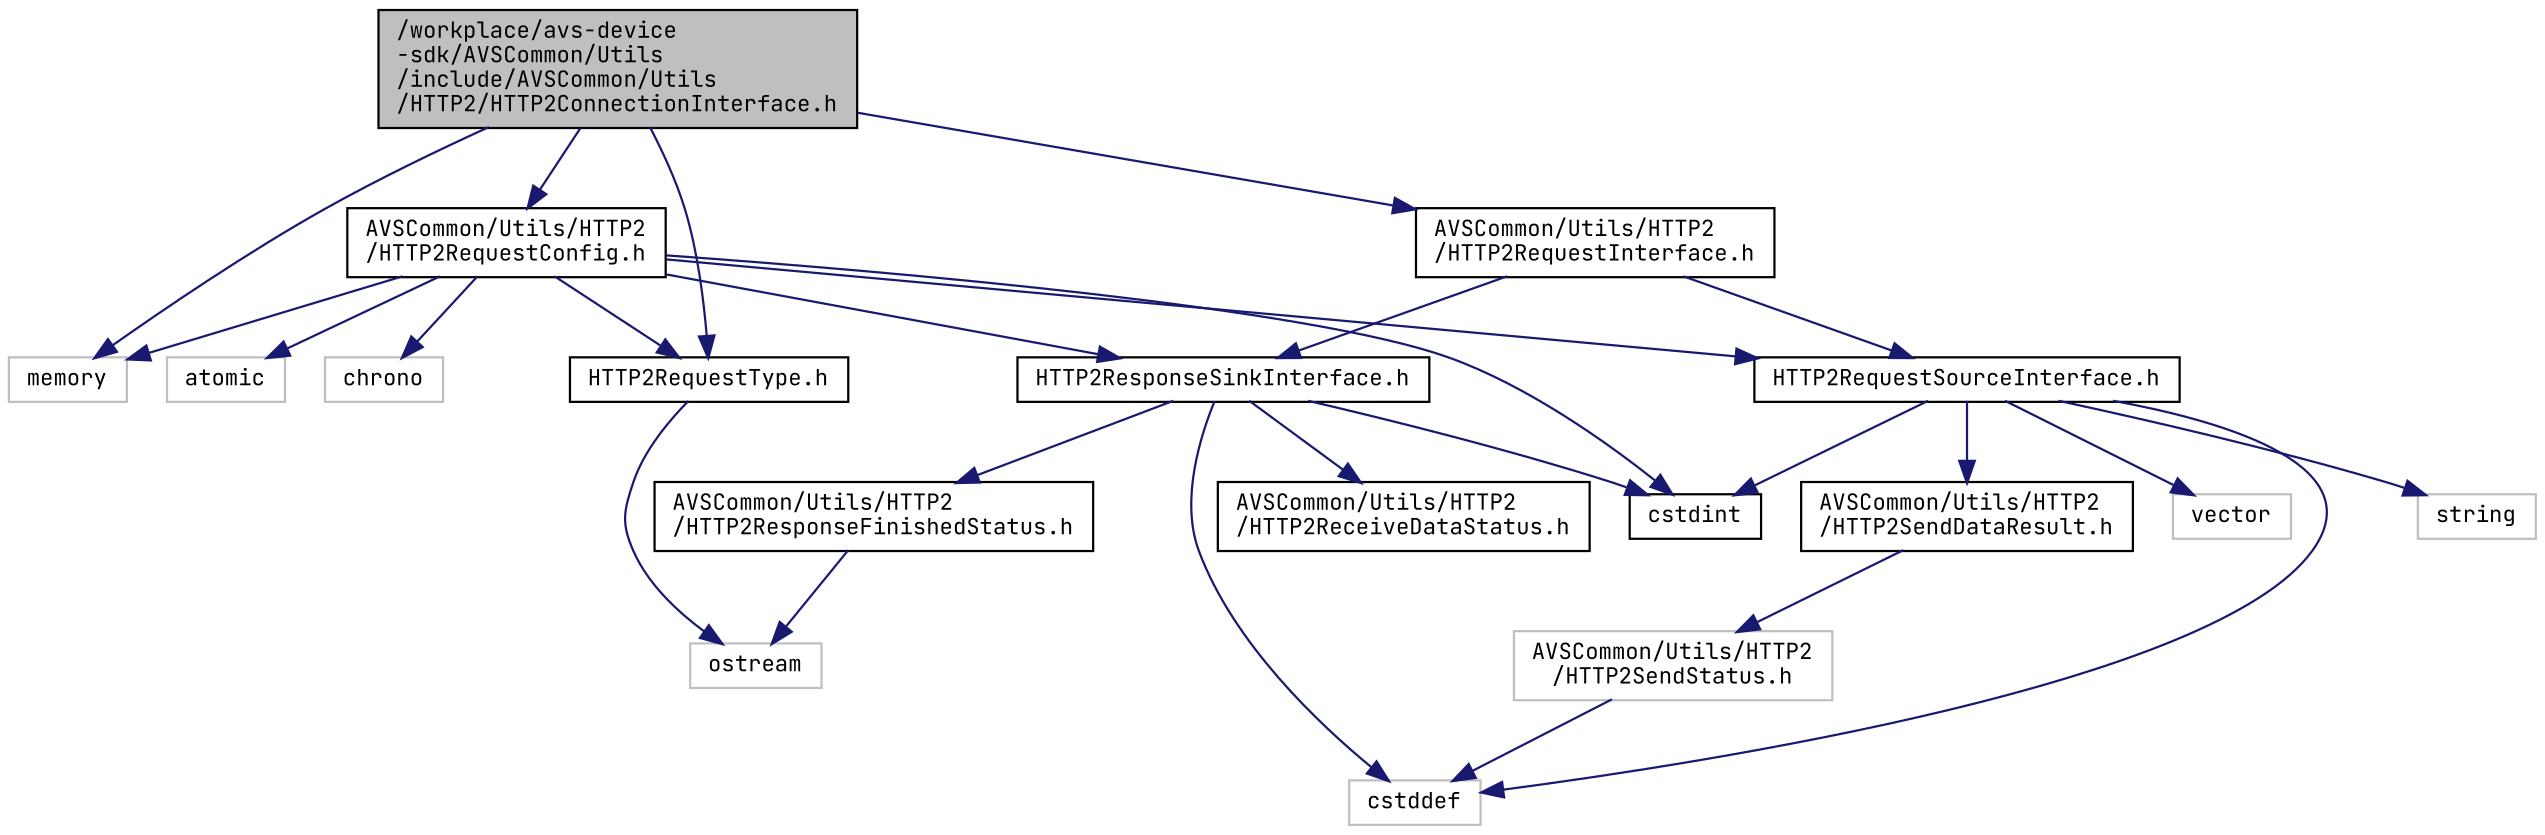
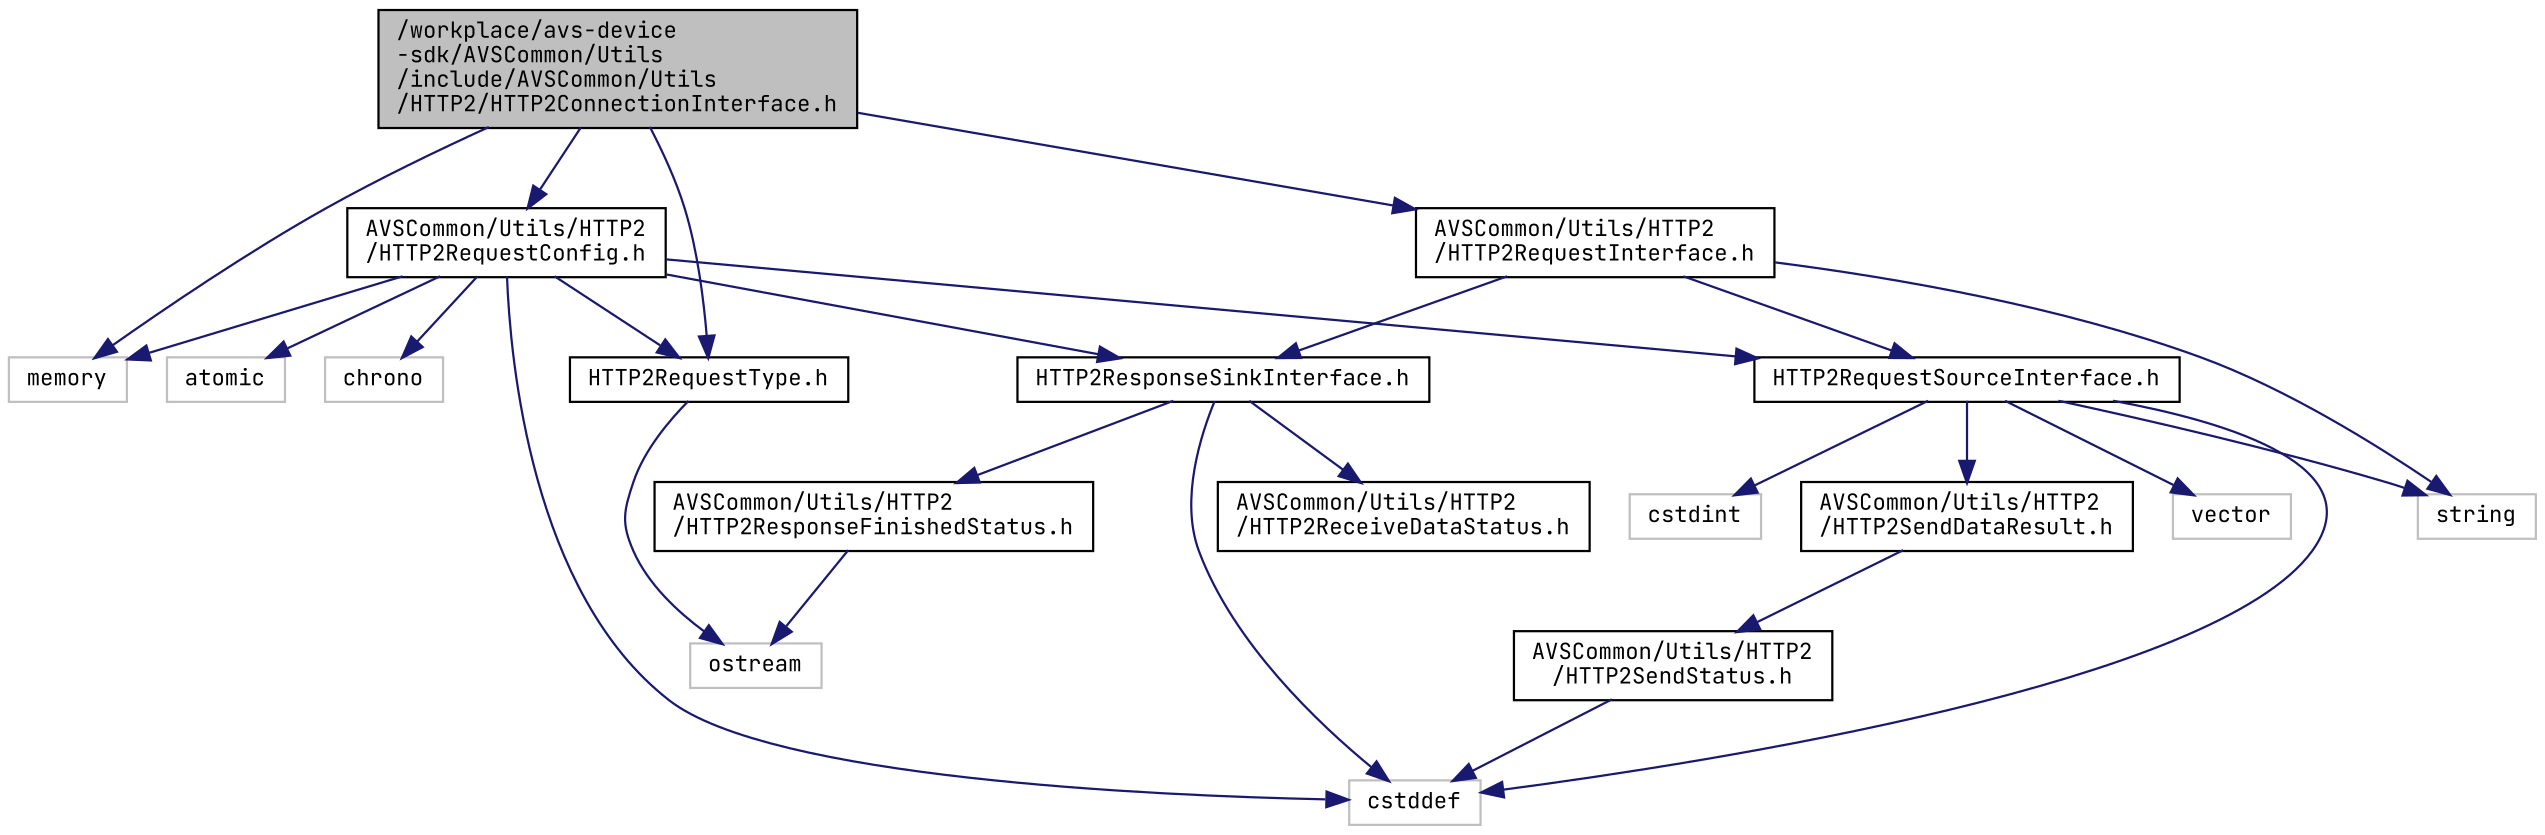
none -> (2118, 331)
(1383, 339) -> (762, 740)
(1469, 441) -> none
(1695, 517) -> (1695, 517)
(1673, 666) -> (1673, 666)
